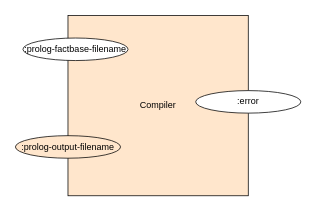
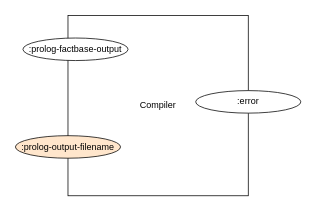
(75, 49) -> (75, 49)
(158, 105) -> (158, 105)
